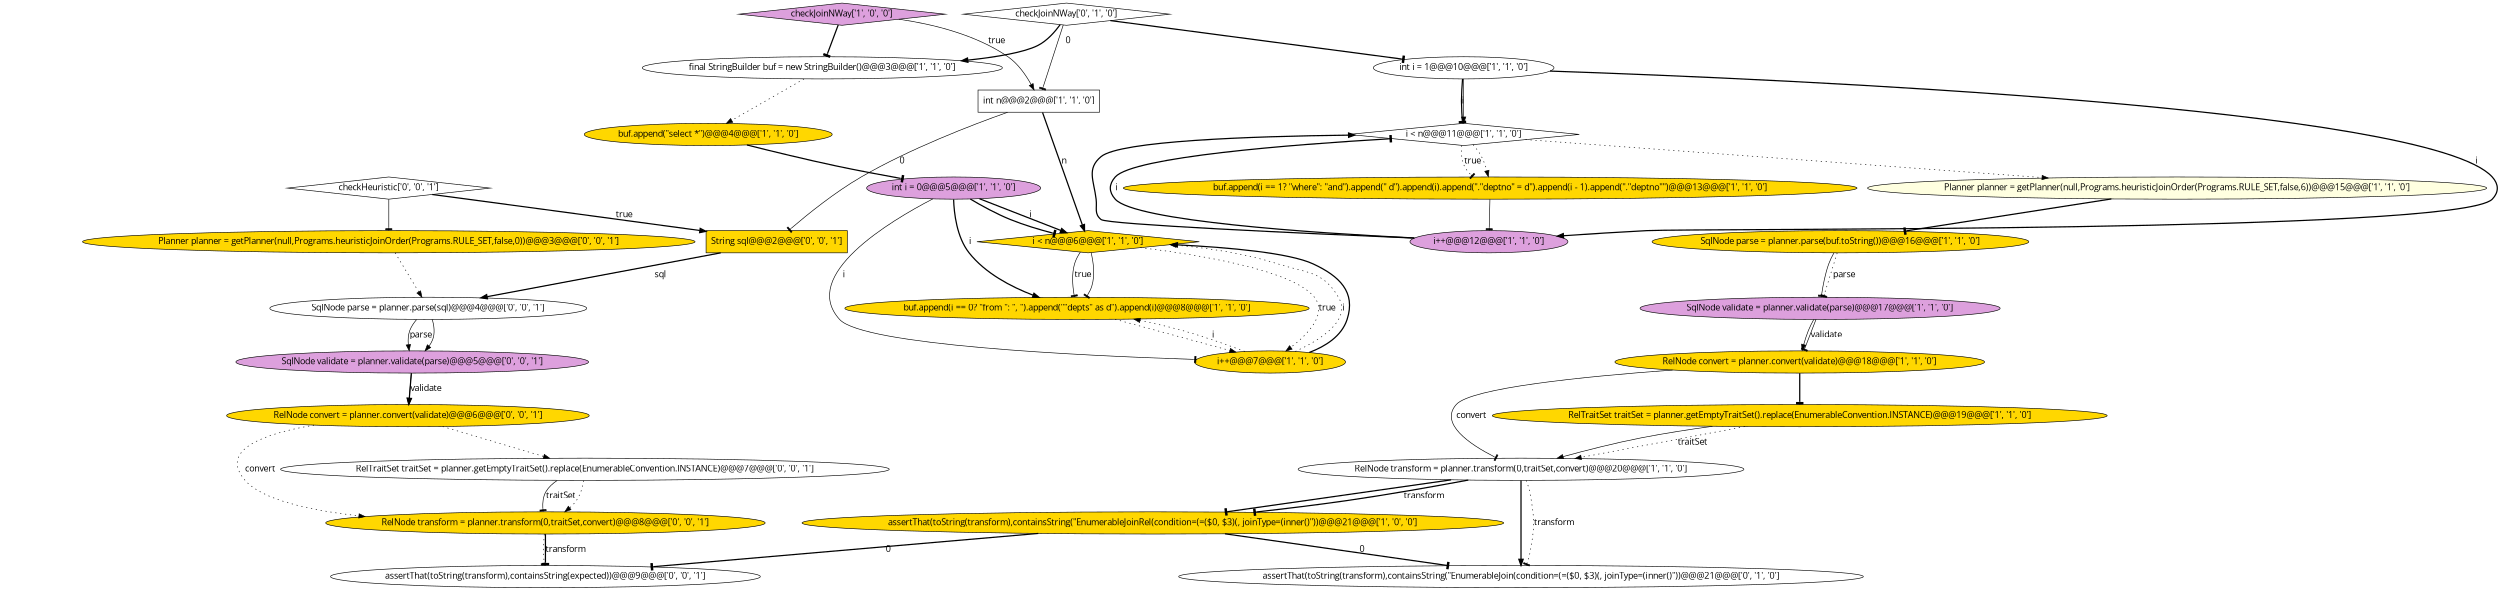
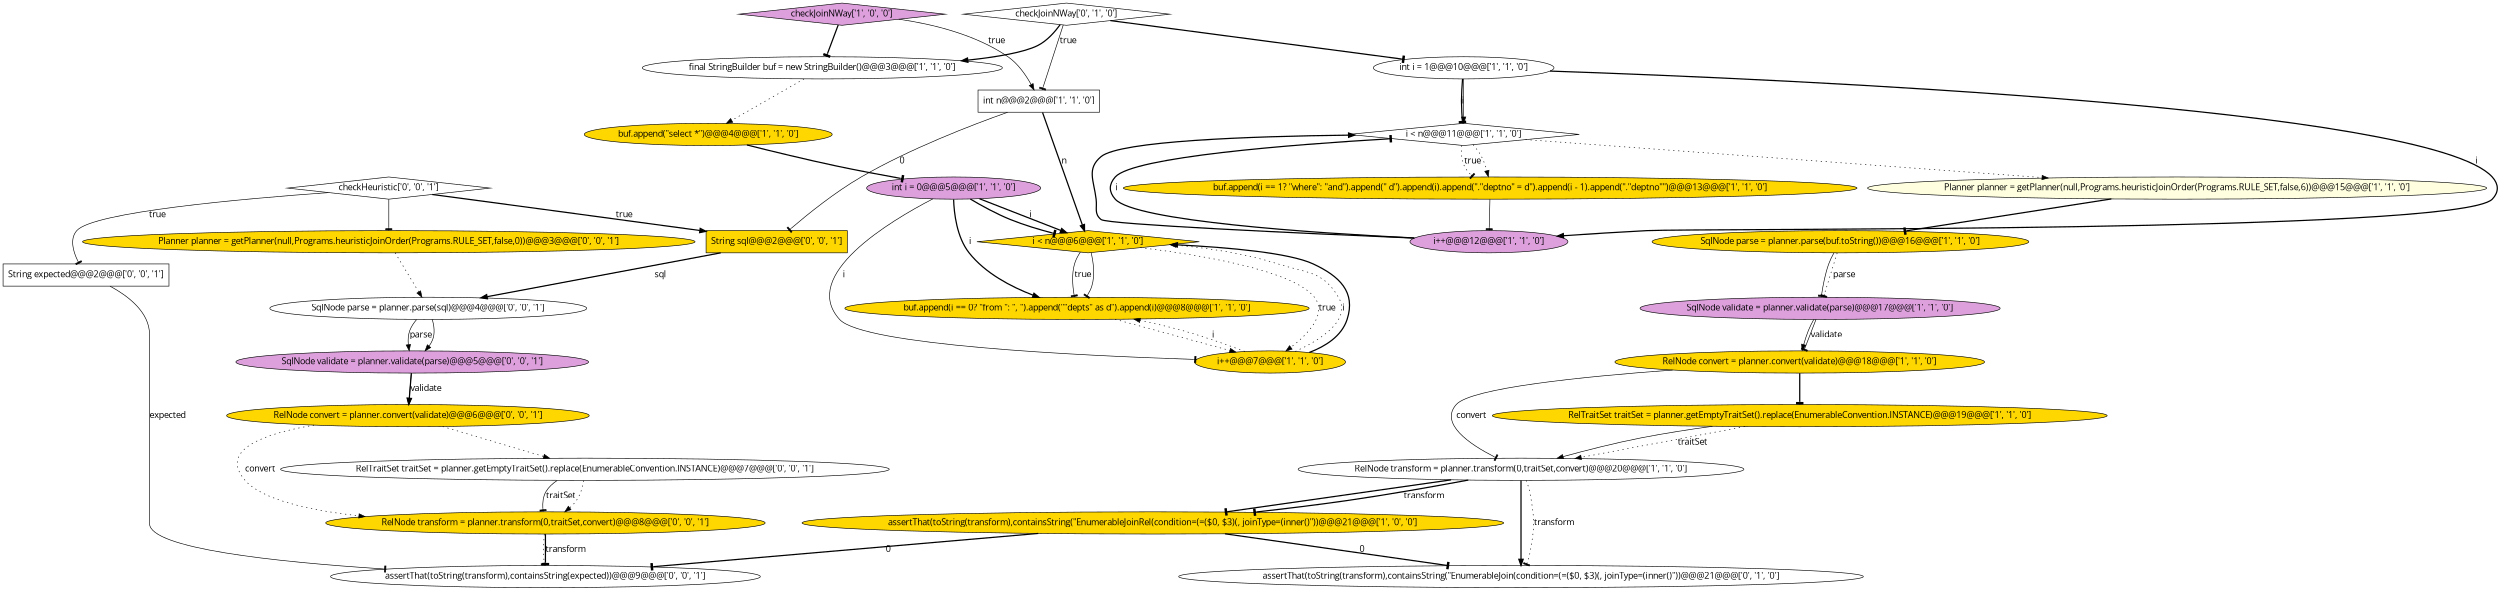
(1068, 41) -> (1068, 41)
none -> (86, 275)
